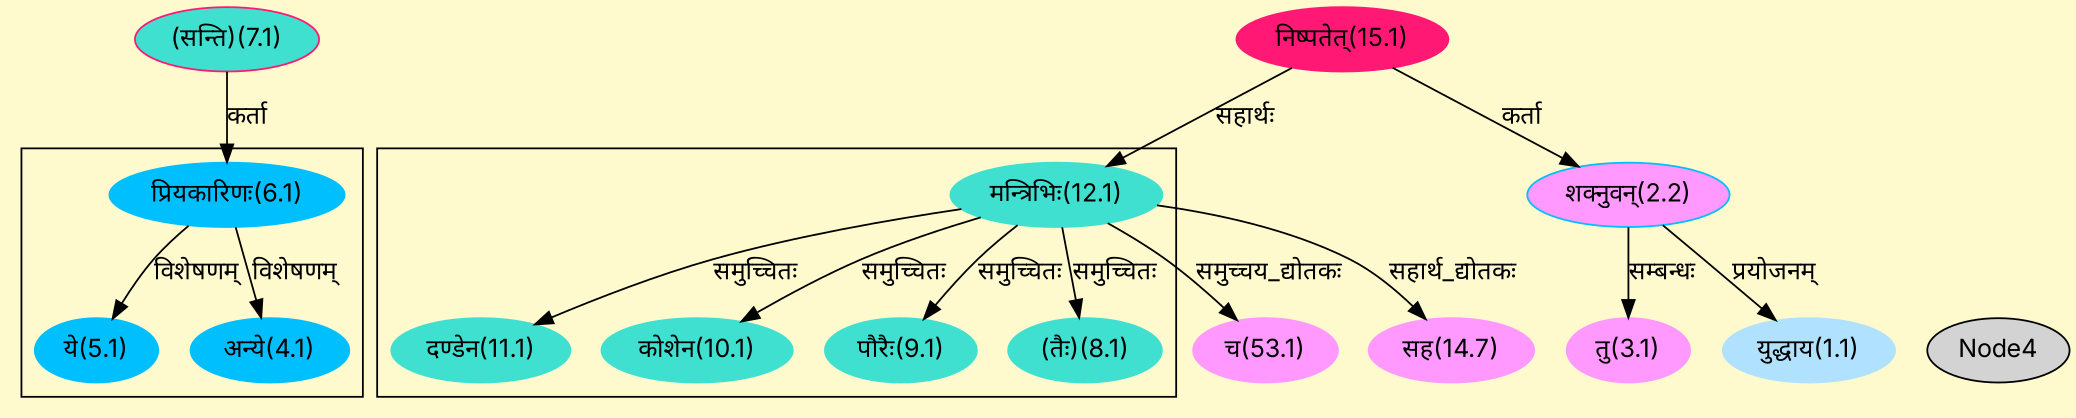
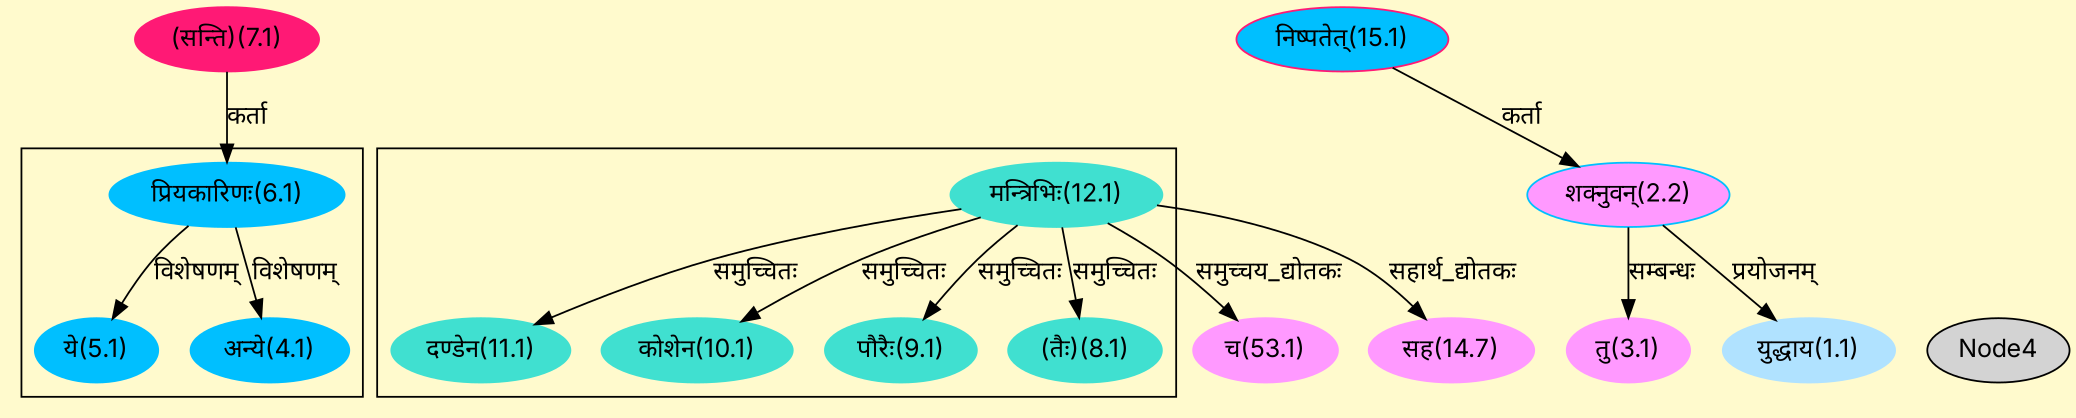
(227, 39) -> (227, 39)
(1342, 39) -> (1342, 39)
(1207, 113) -> none
